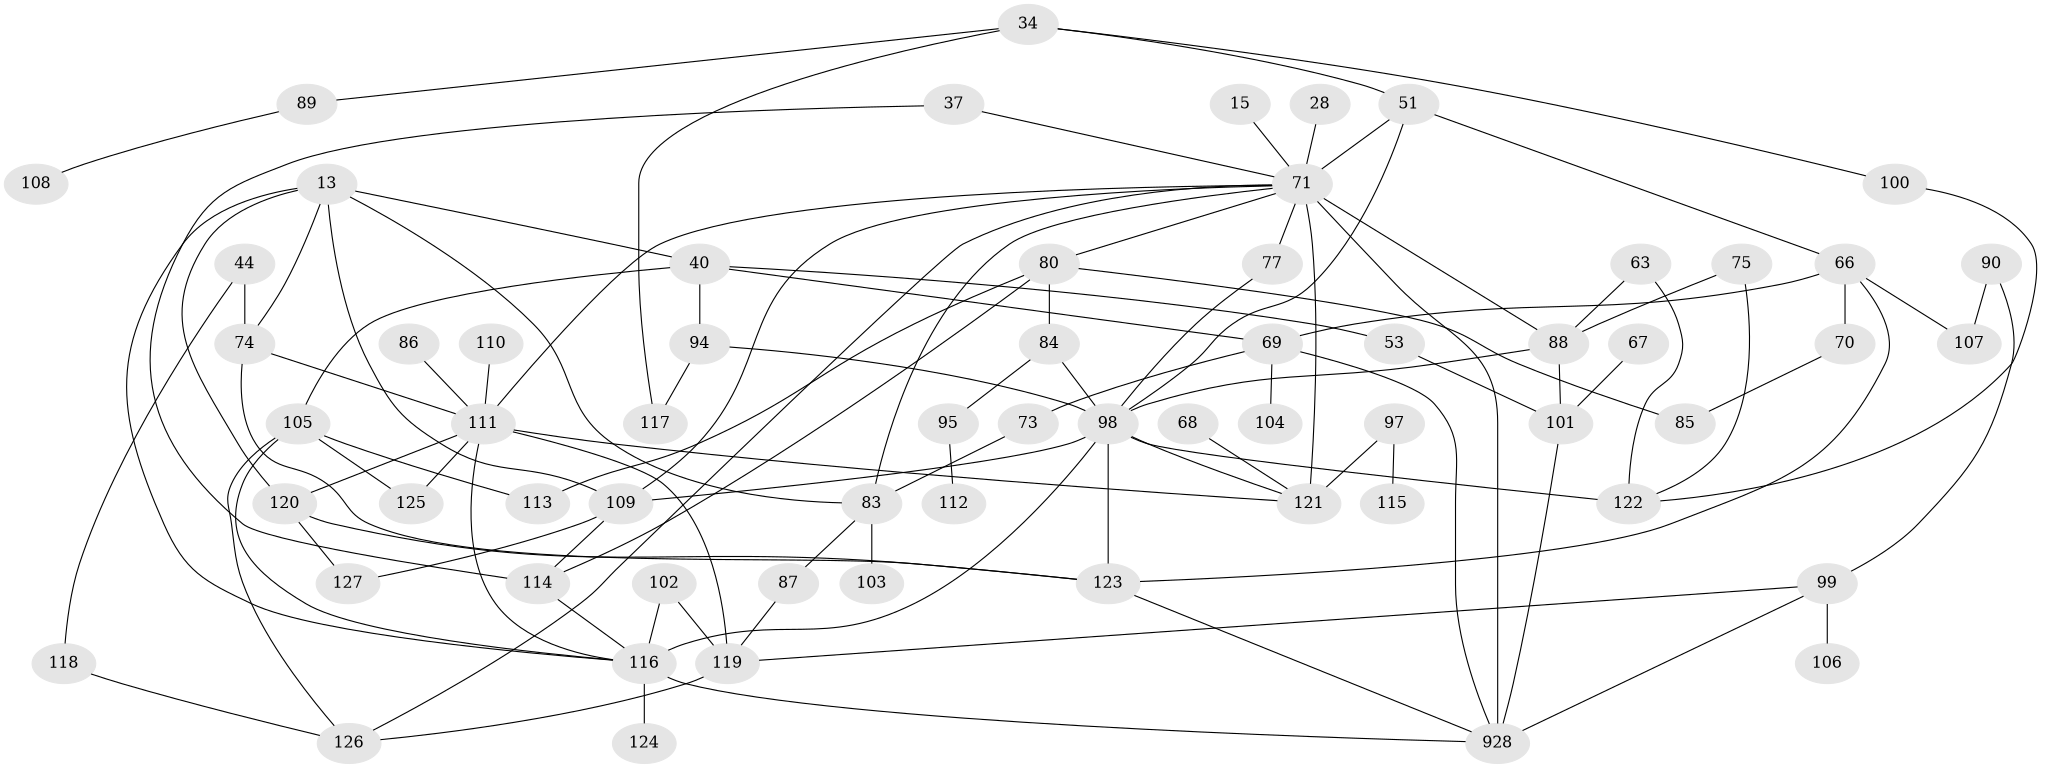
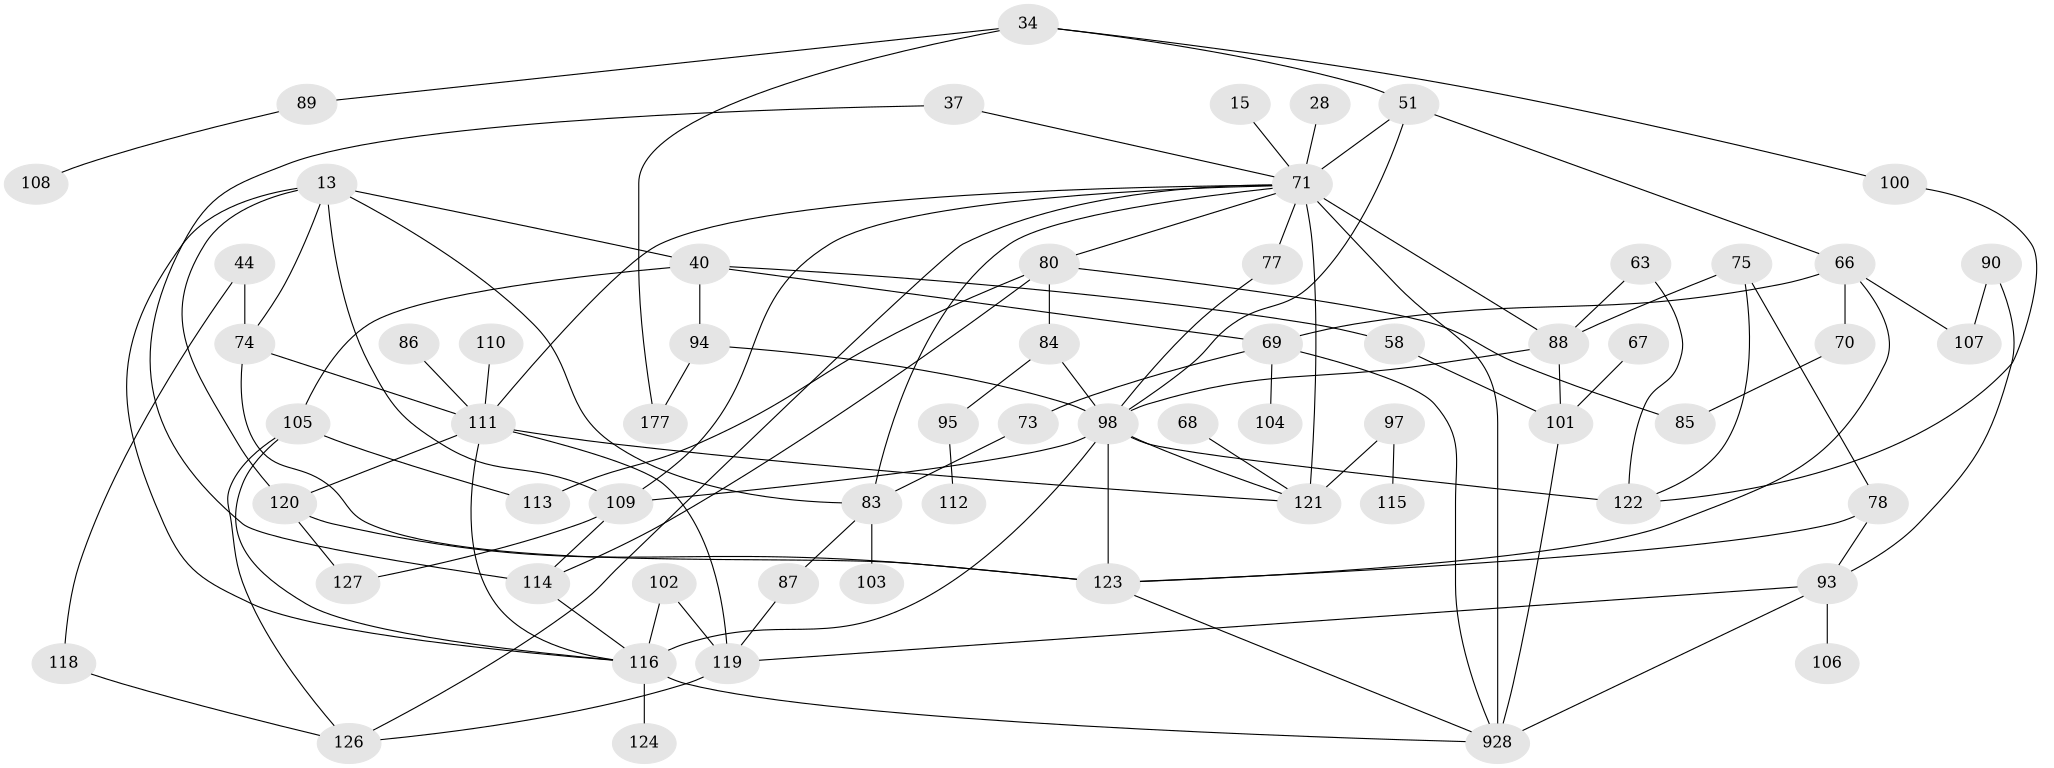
(1394, 344) -> (1394, 344)
(655, 424) -> (655, 424)
(411, 504) -> none
none -> (1878, 504)
(1827, 584) -> (1827, 584)
